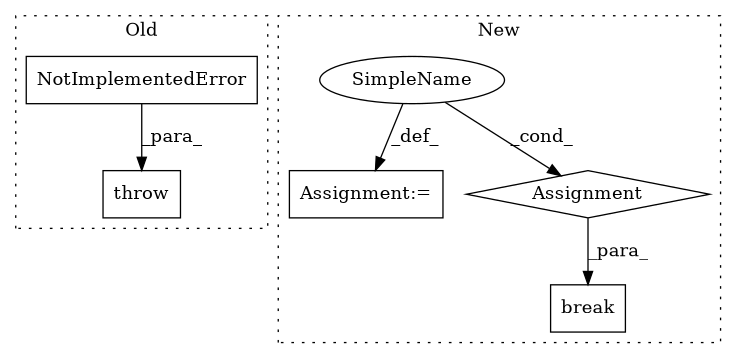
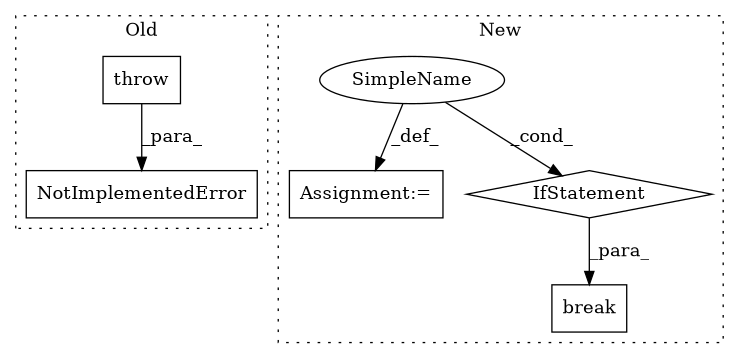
(142, 131) -> (142, 131)
(588, 194) -> (589, 194)
